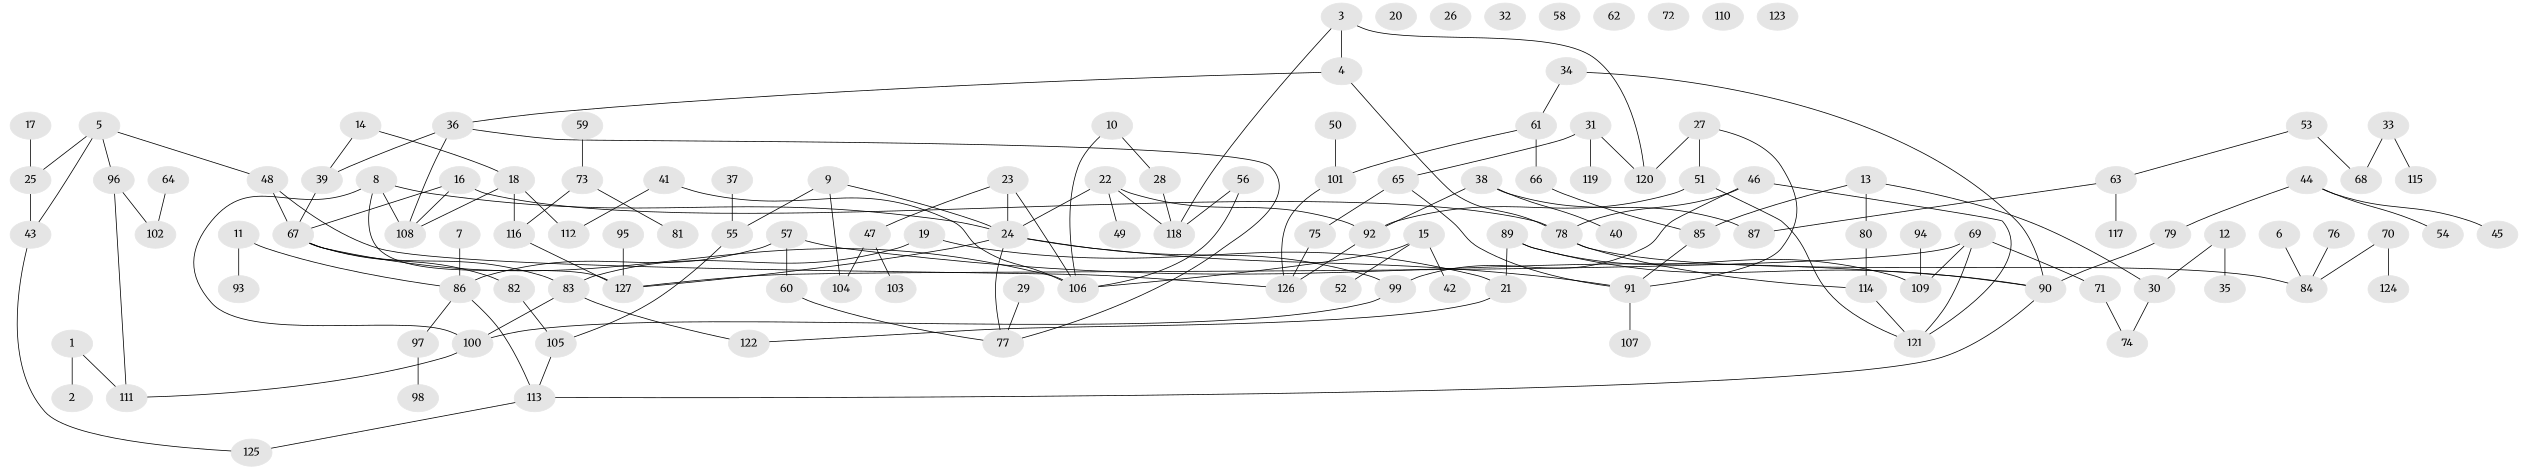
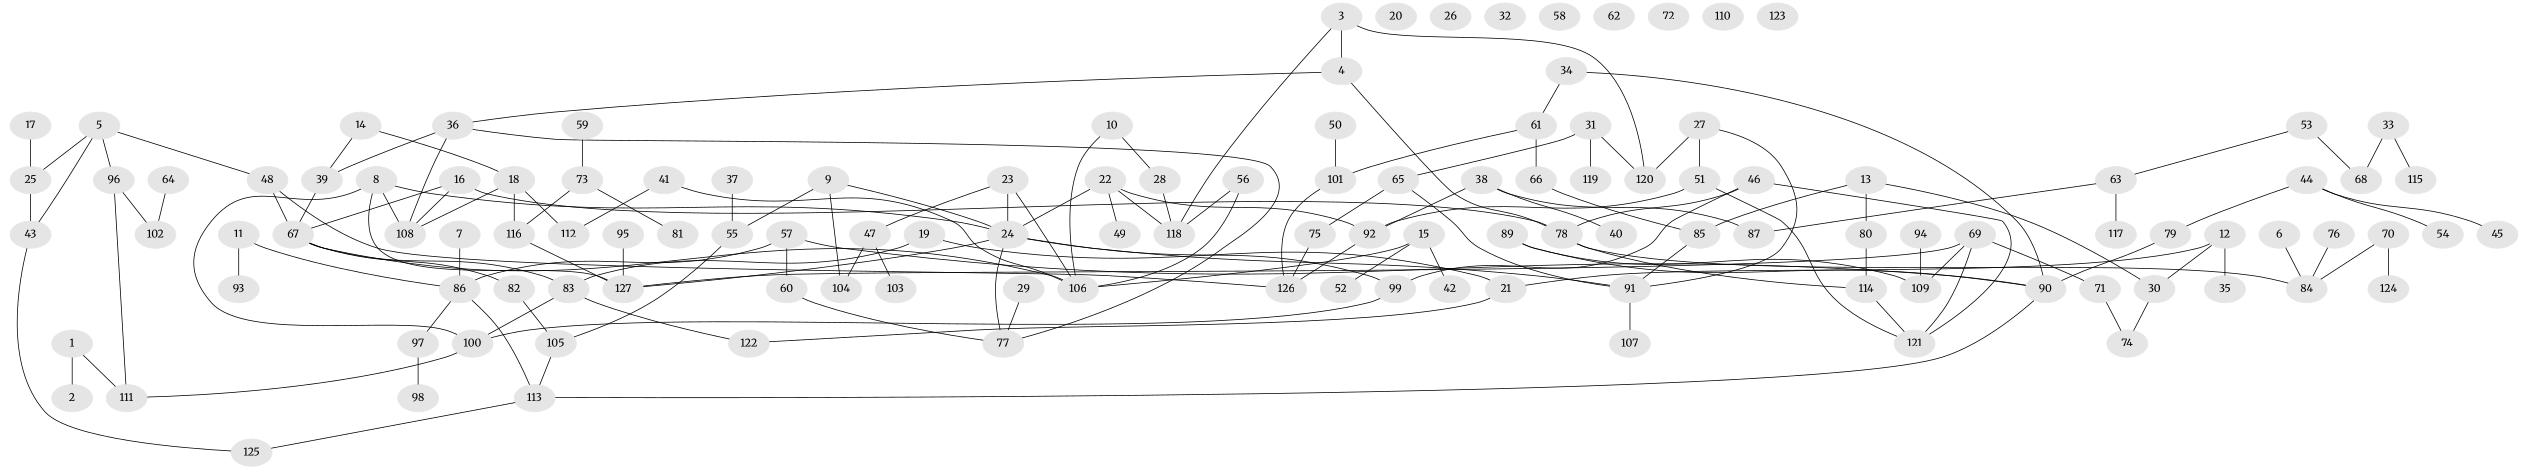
(1507, 255) -> (1868, 270)
